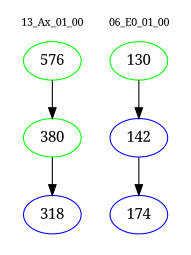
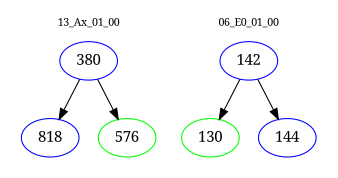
(52, 94) -> (105, 95)
(139, 94) -> (232, 95)
(52, 138) -> (89, 61)
(52, 215) -> (50, 138)
(139, 215) -> (287, 138)
